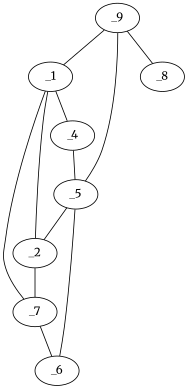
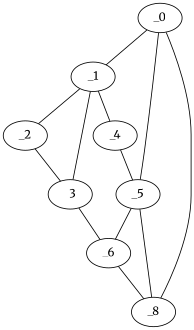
(117, 18) -> (160, 18)
(55, 224) -> (146, 253)
none -> (131, 283)
(35, 312) -> (70, 194)
